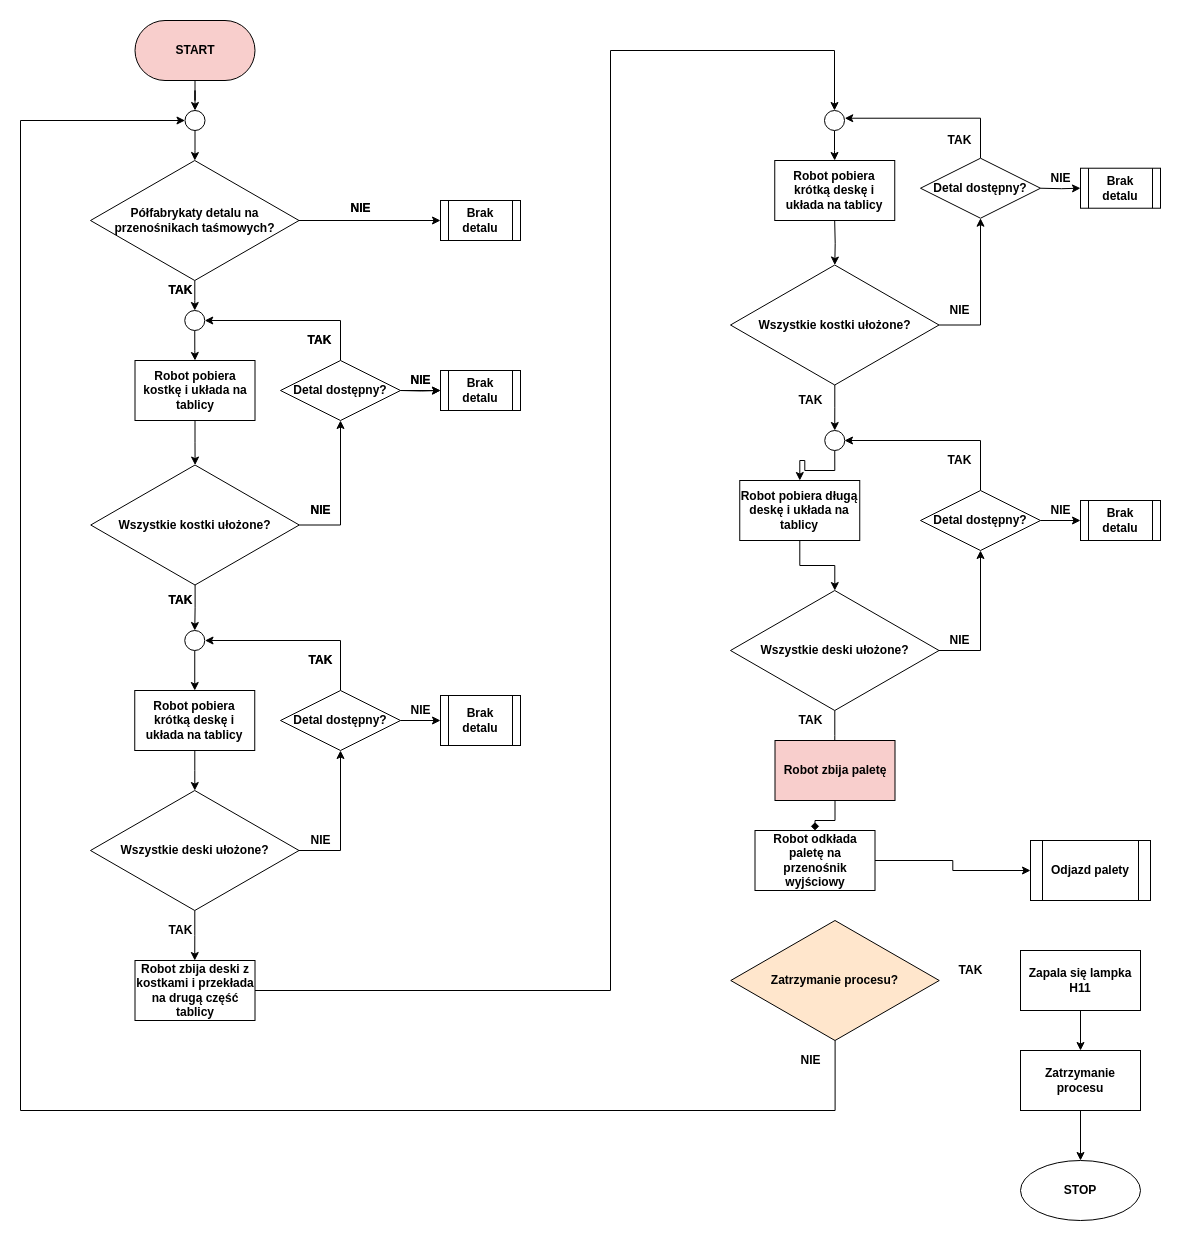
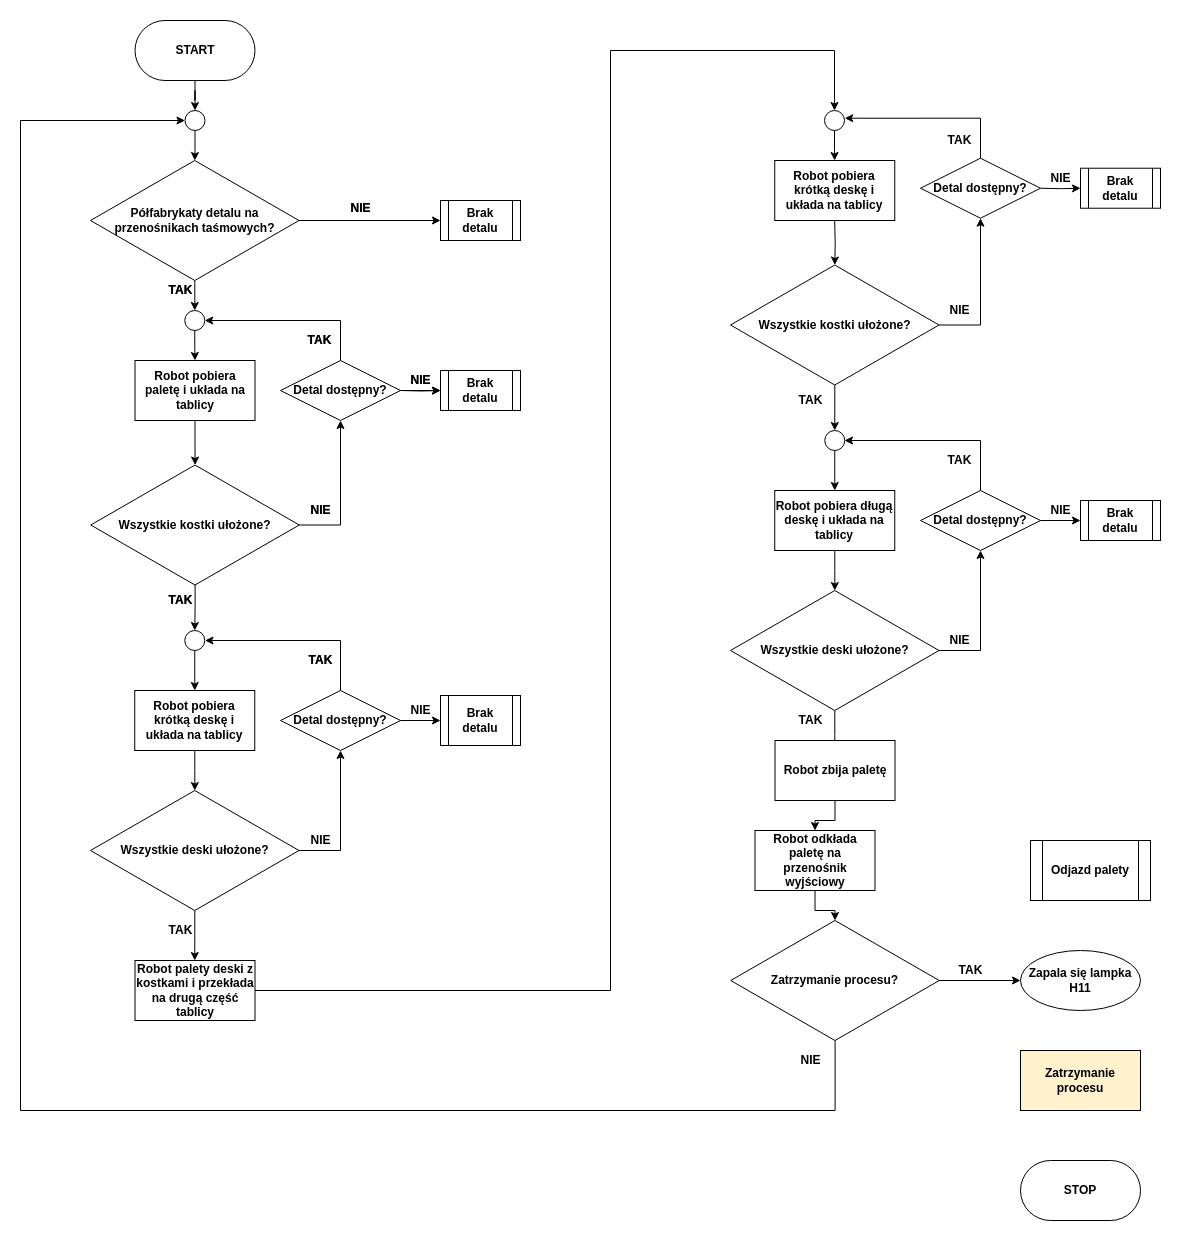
(195, 51) -> (195, 51)
(196, 391) -> (196, 391)
(800, 511) -> (835, 521)
(835, 771) -> (835, 771)
(817, 821) -> (816, 821)
(953, 863) -> none
none -> (816, 911)
(835, 981) -> (835, 981)
none -> (977, 981)
(1081, 981) -> (1081, 981)
(196, 991) -> (196, 991)
(1081, 1027) -> none
(1081, 1081) -> (1081, 1081)
(1081, 1132) -> none
(1081, 1191) -> (1081, 1191)
